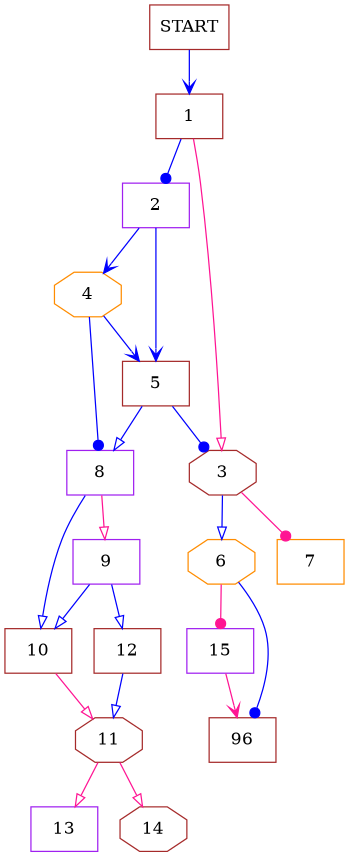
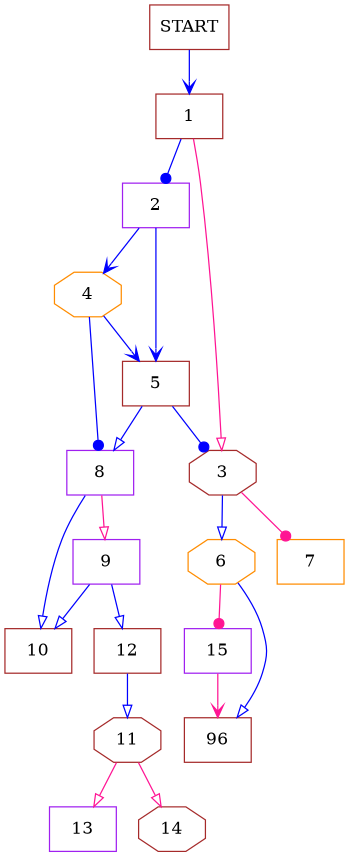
(267, 642) -> (266, 644)
(70, 691) -> none
